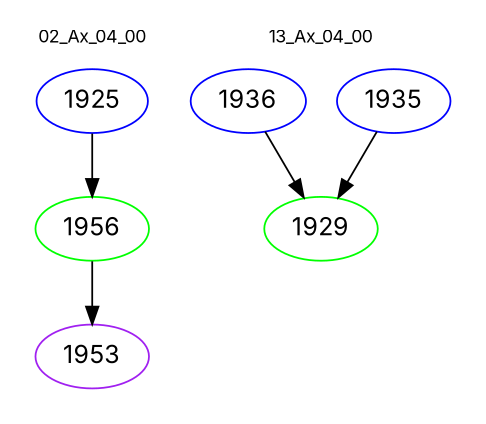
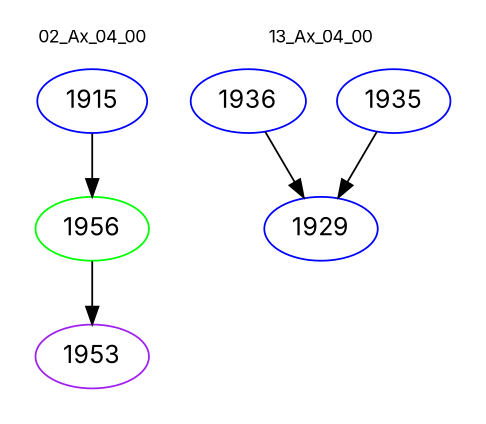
(92, 101) -> (92, 101)
(321, 229) -> (321, 229)
